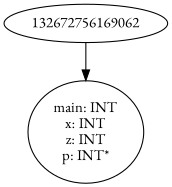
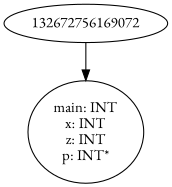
(86, 23) -> (86, 23)
